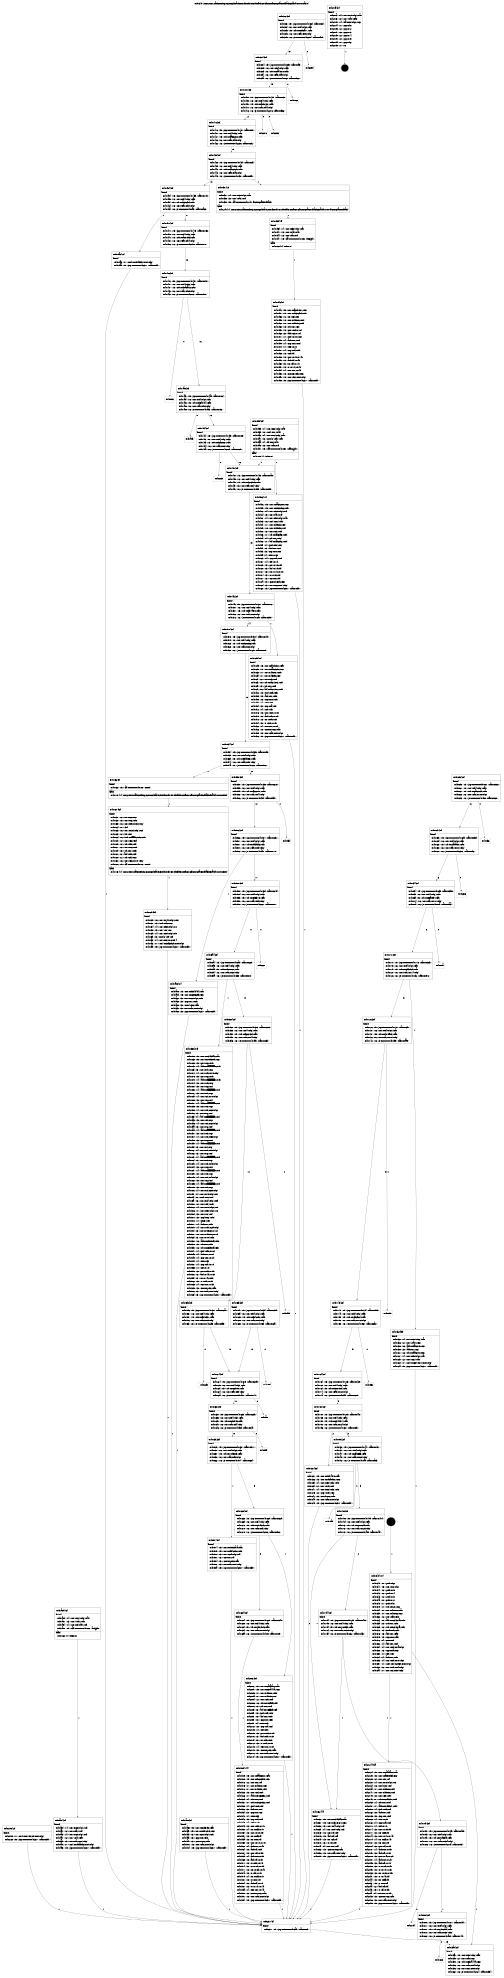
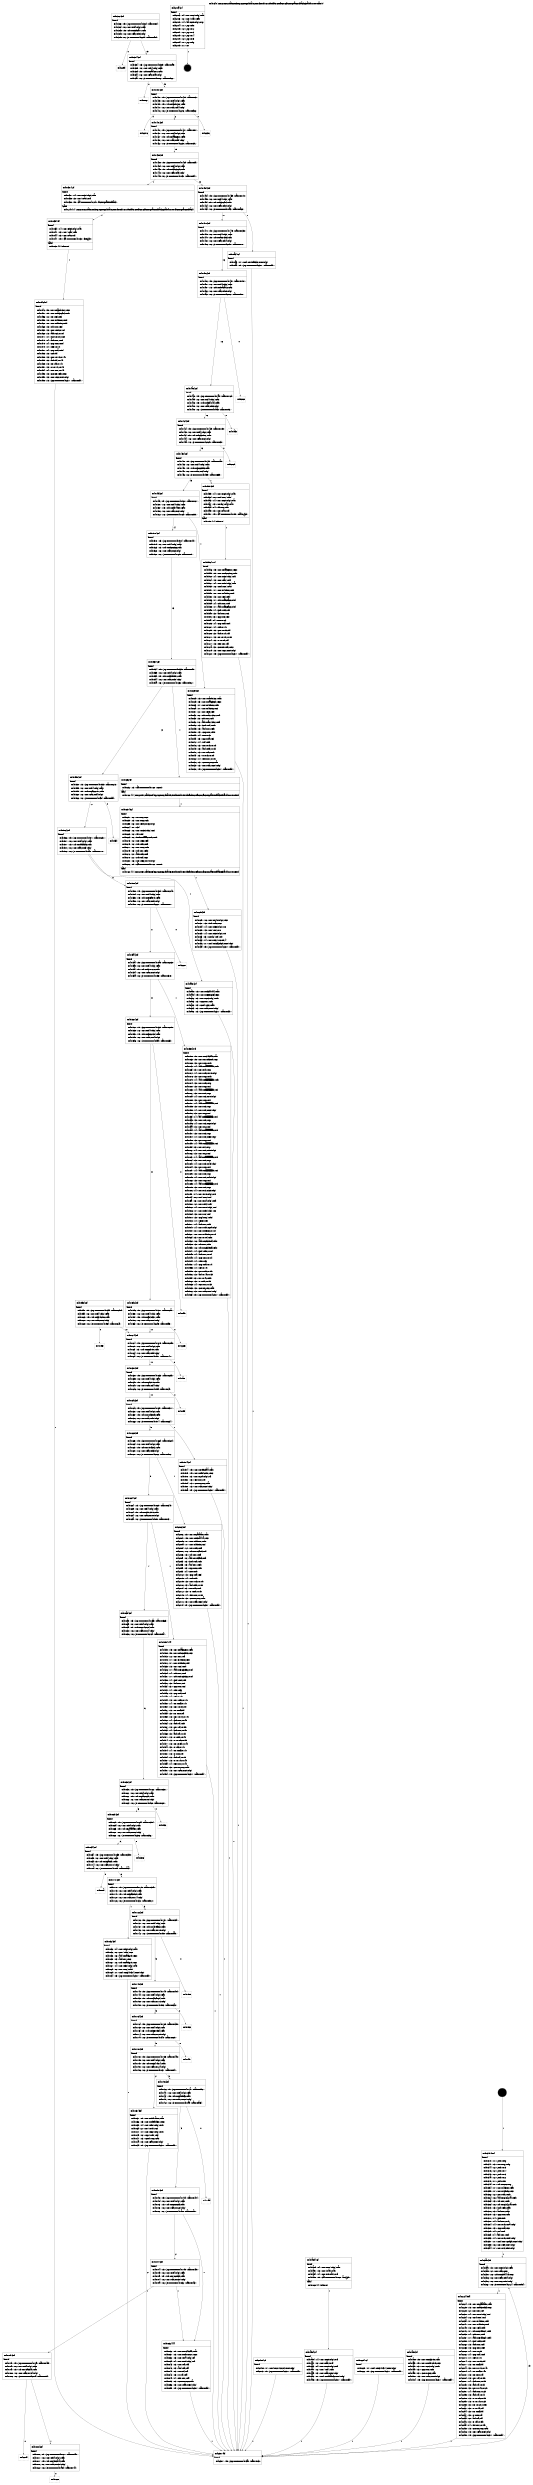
(260, 462) -> (210, 480)
none -> (144, 1624)
(389, 1717) -> (498, 2290)
none -> (186, 2060)
none -> (379, 2366)
